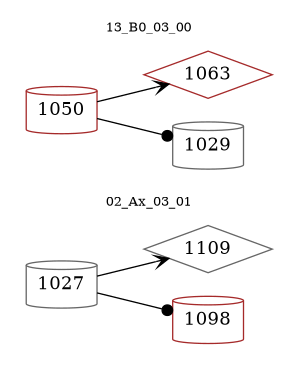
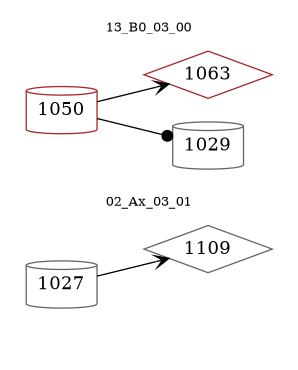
(208, 320) -> none
